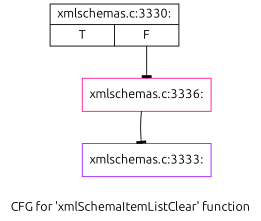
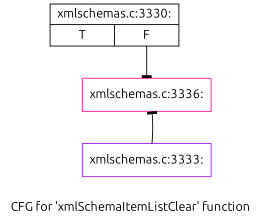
(141, 125) -> (153, 130)
